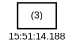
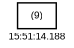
(37, 16) -> (37, 16)
